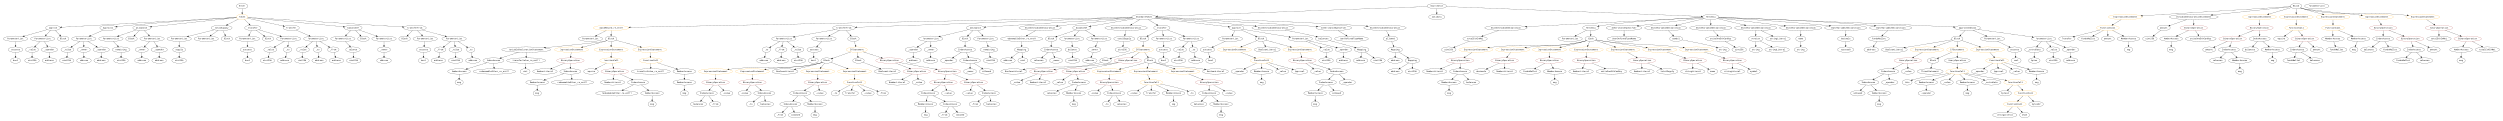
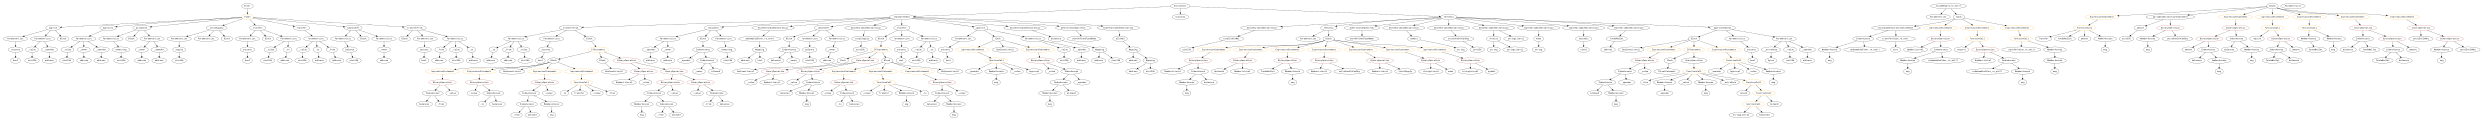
(881, 22) -> none
(611, 28) -> (1949, 6)
(1846, 50) -> (1584, 50)
(2025, 115) -> (1765, 115)
